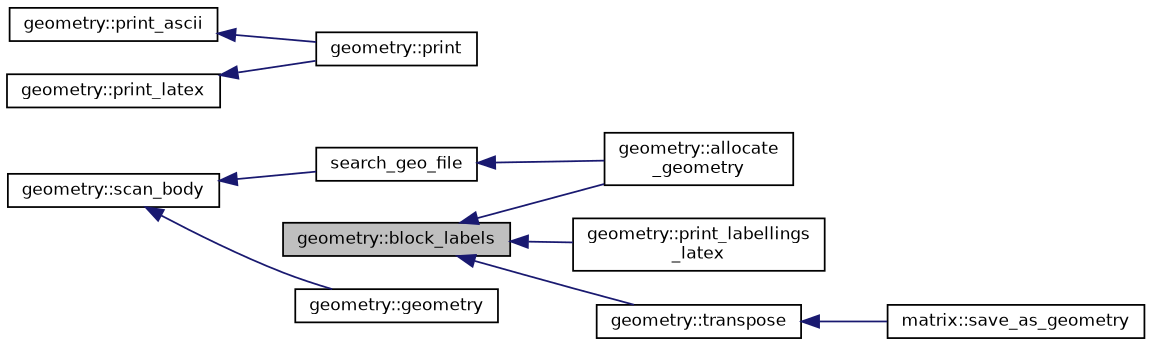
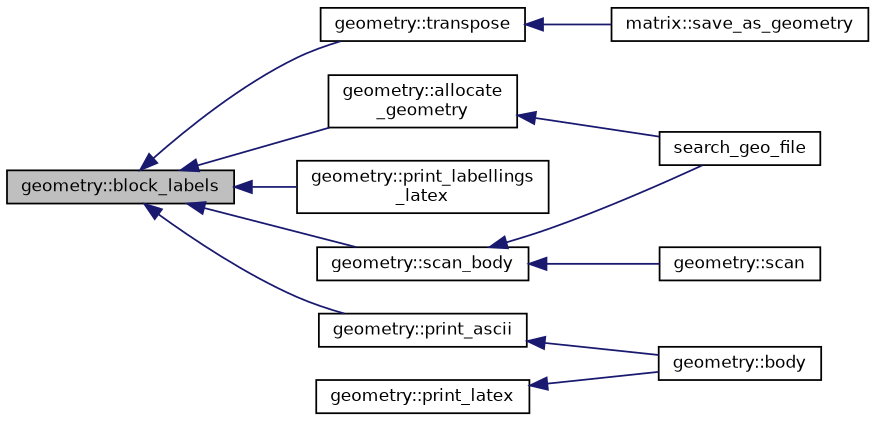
(397, 49) -> (740, 363)
(550, 162) -> (597, 127)
none -> (280, 228)
none -> (247, 272)
(397, 306) -> (740, 264)
